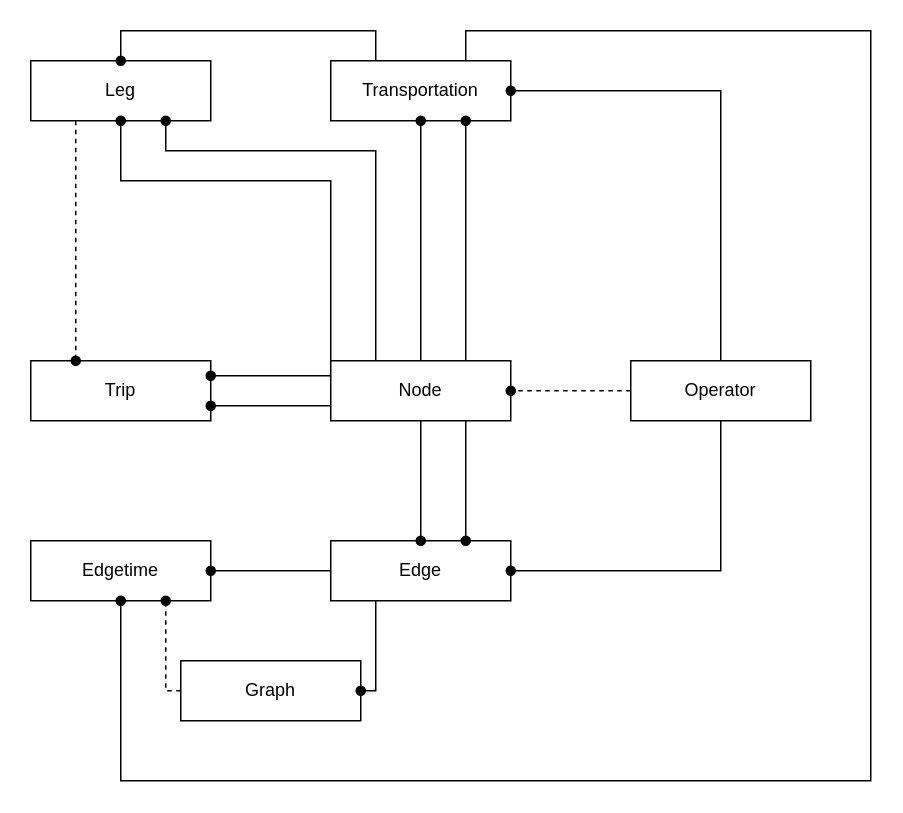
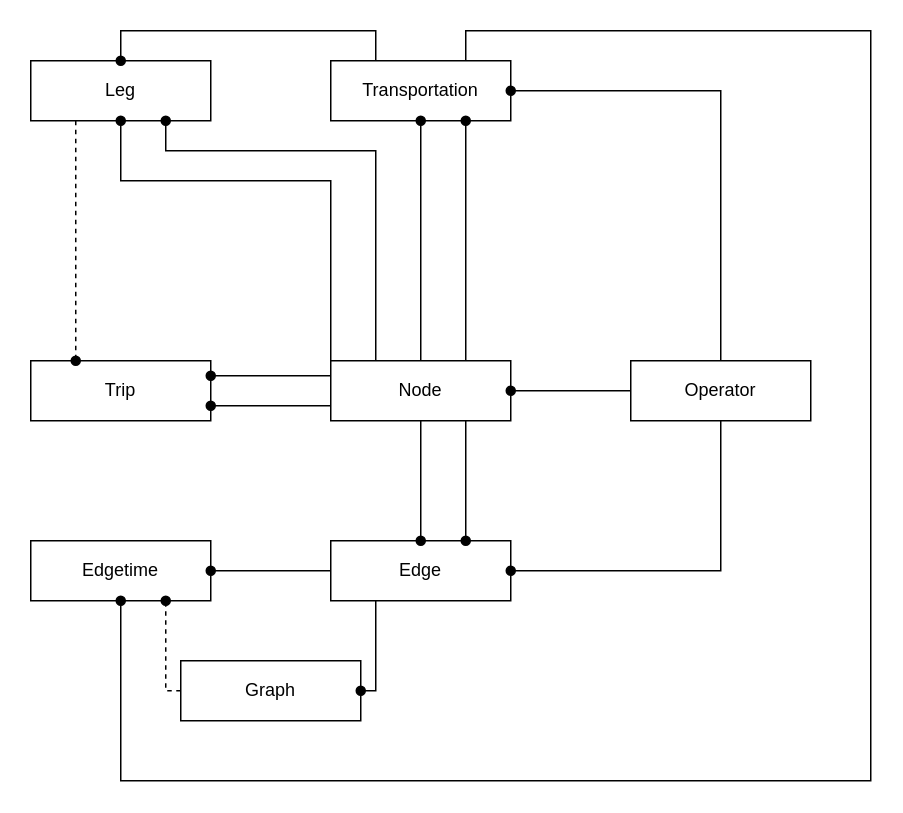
(571, 391) -> (571, 391)
